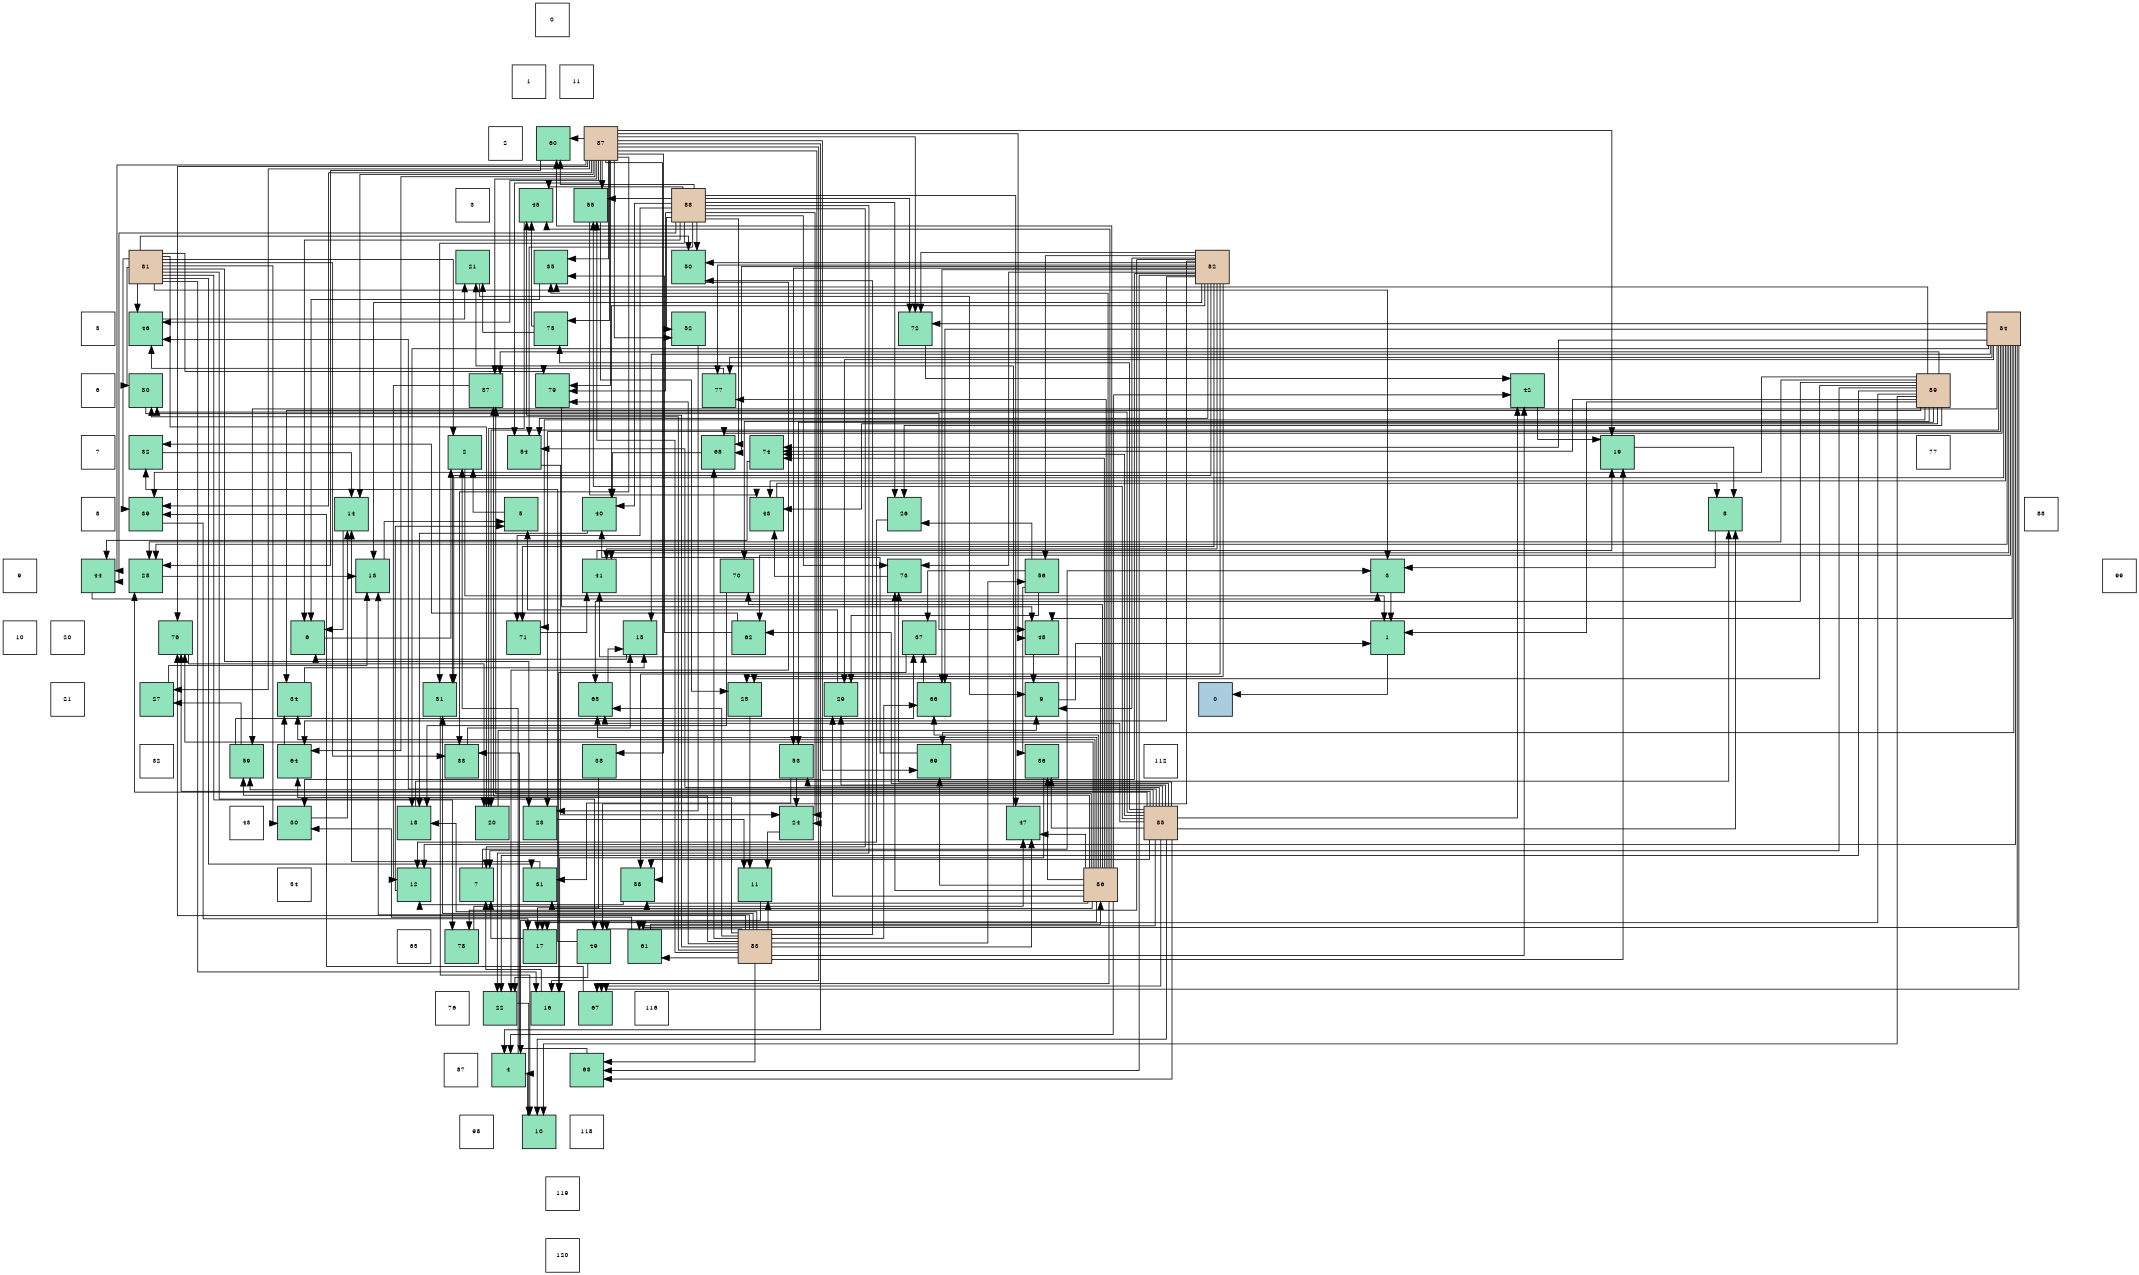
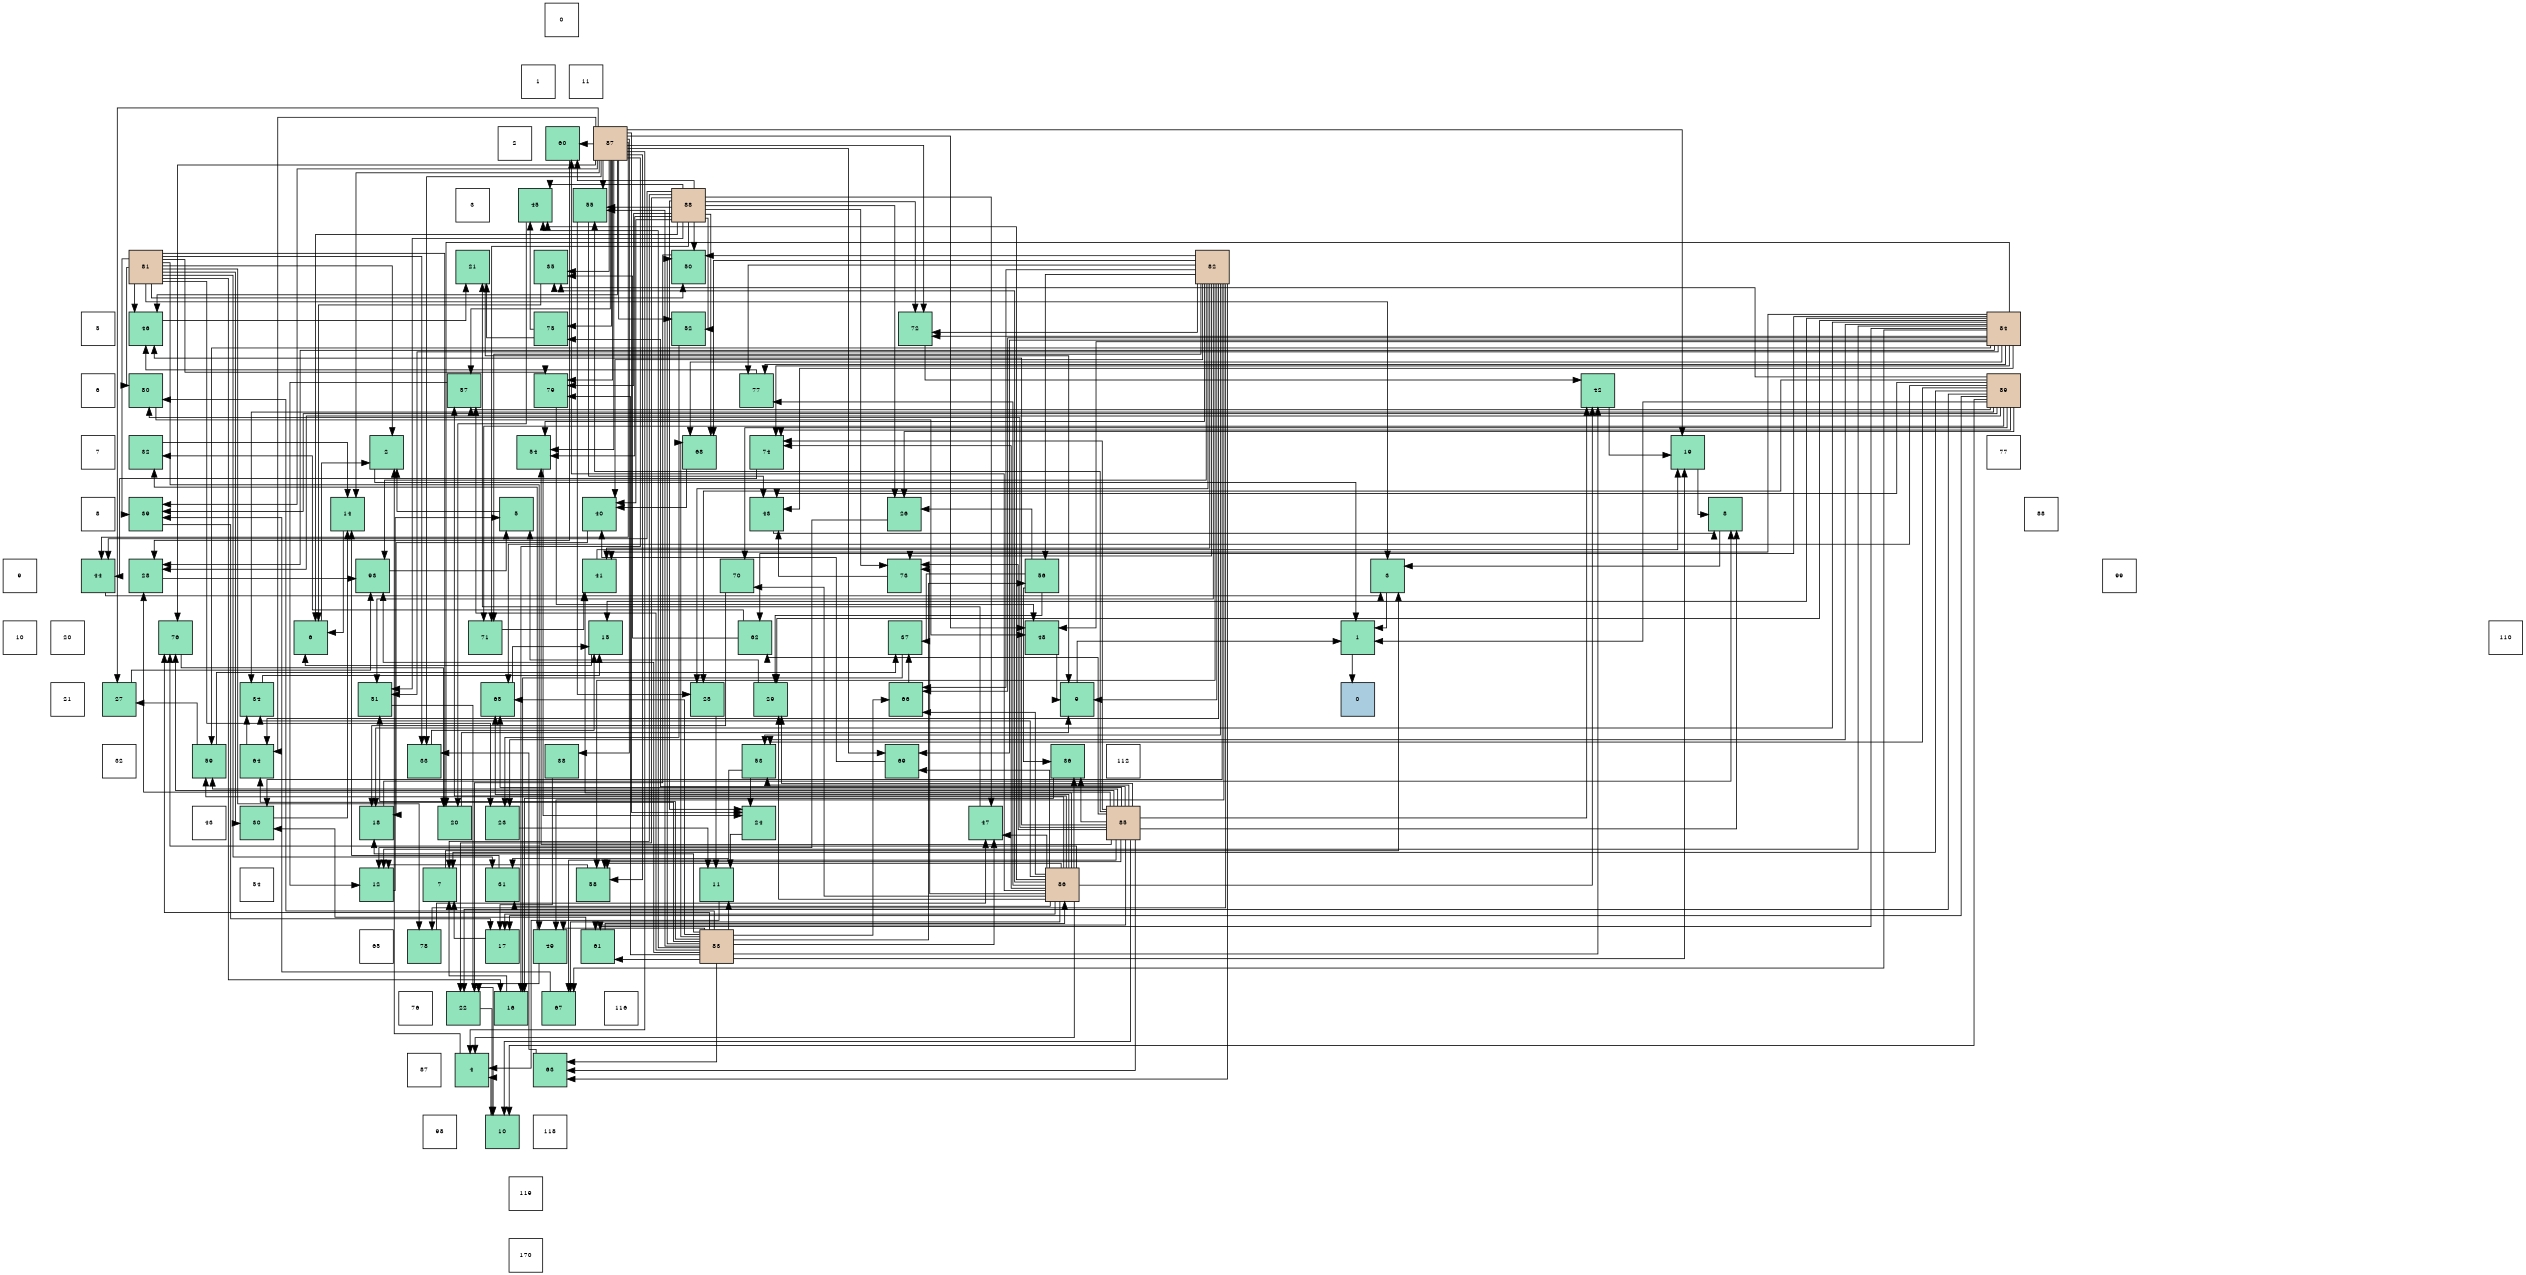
(373, 576) -> (373, 576)
none -> (2506, 638)
(563, 1255) -> (526, 1255)
